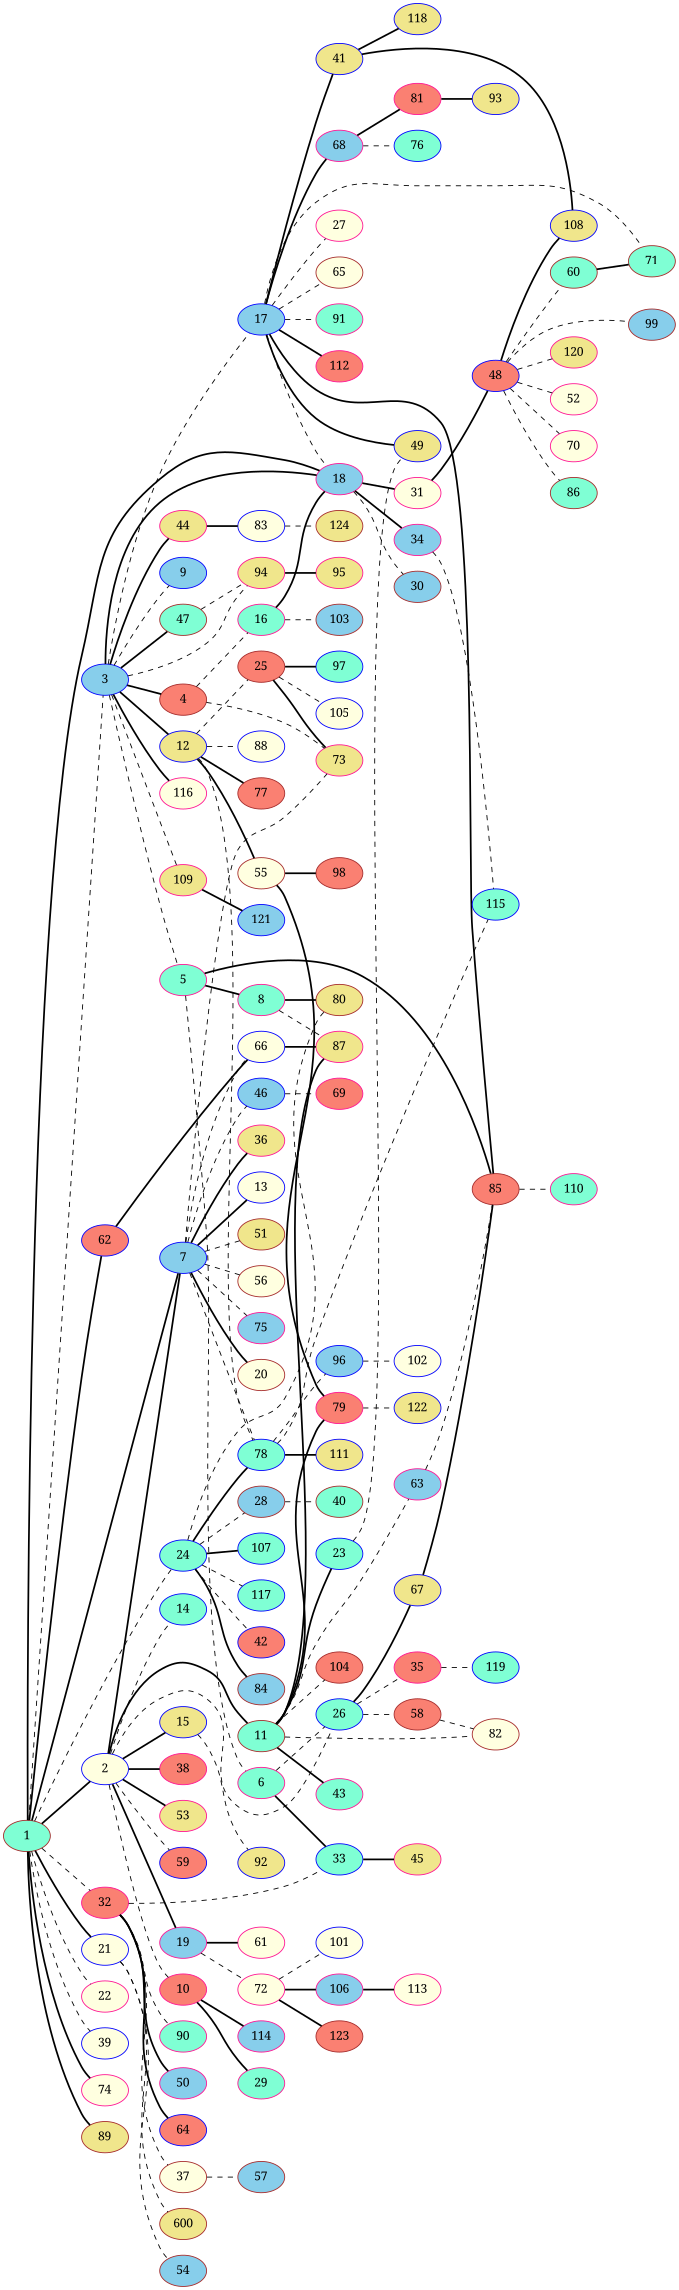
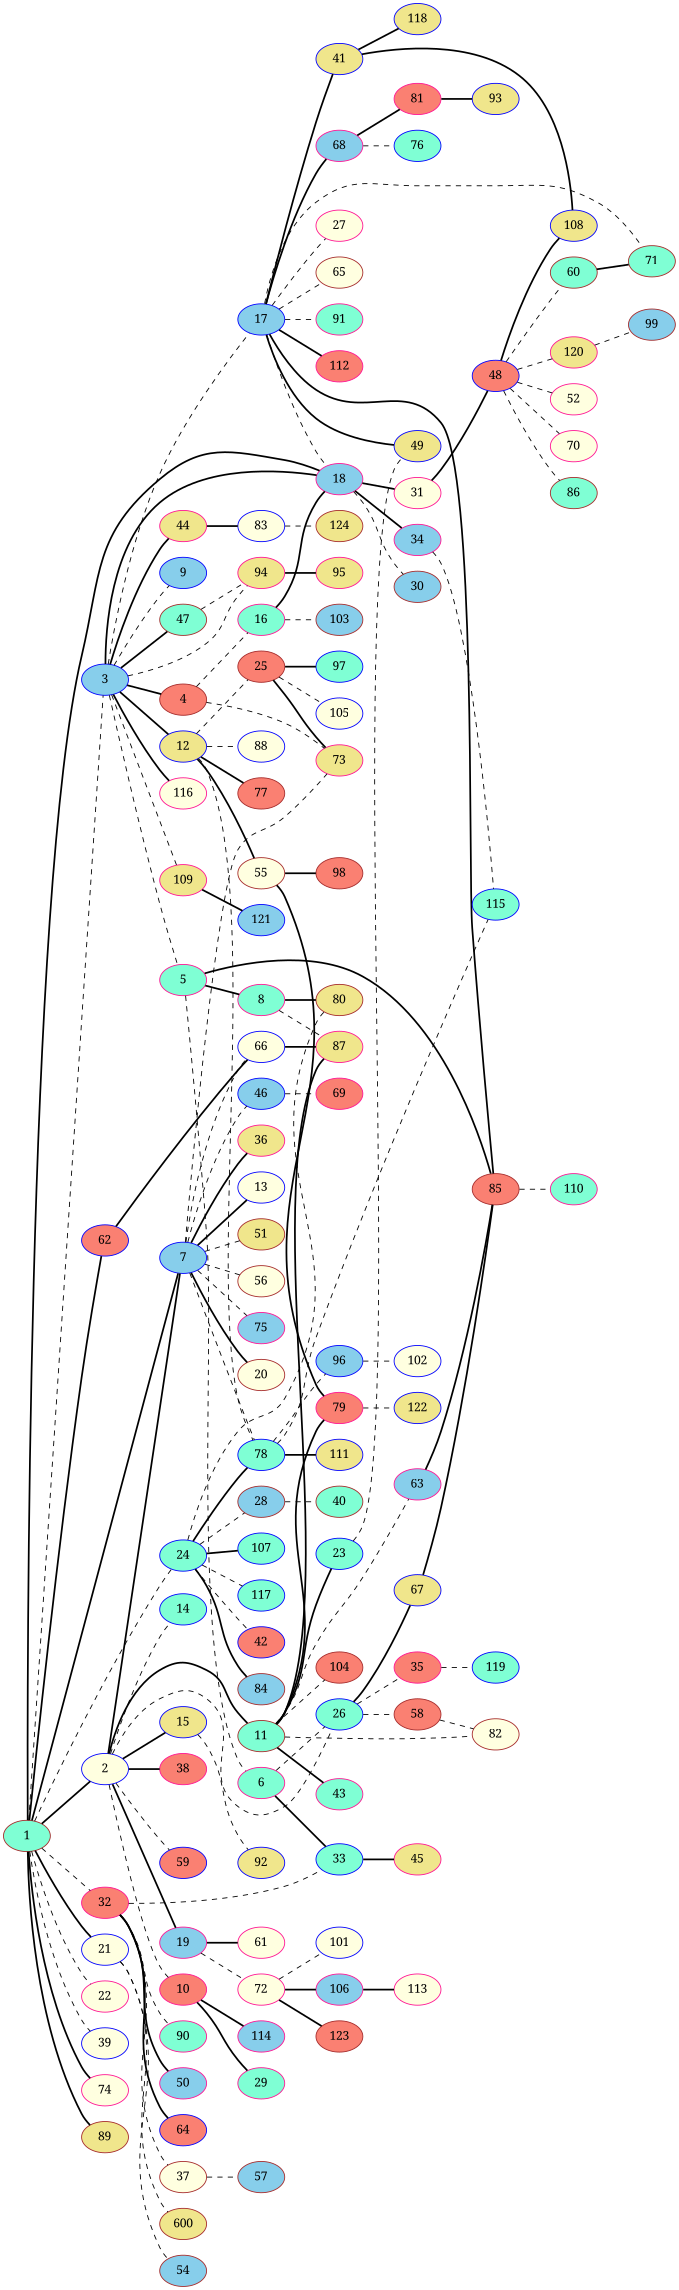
(562, 325) -> (613, 339)
(466, 1339) -> (466, 1339)
(183, 1816) -> none
